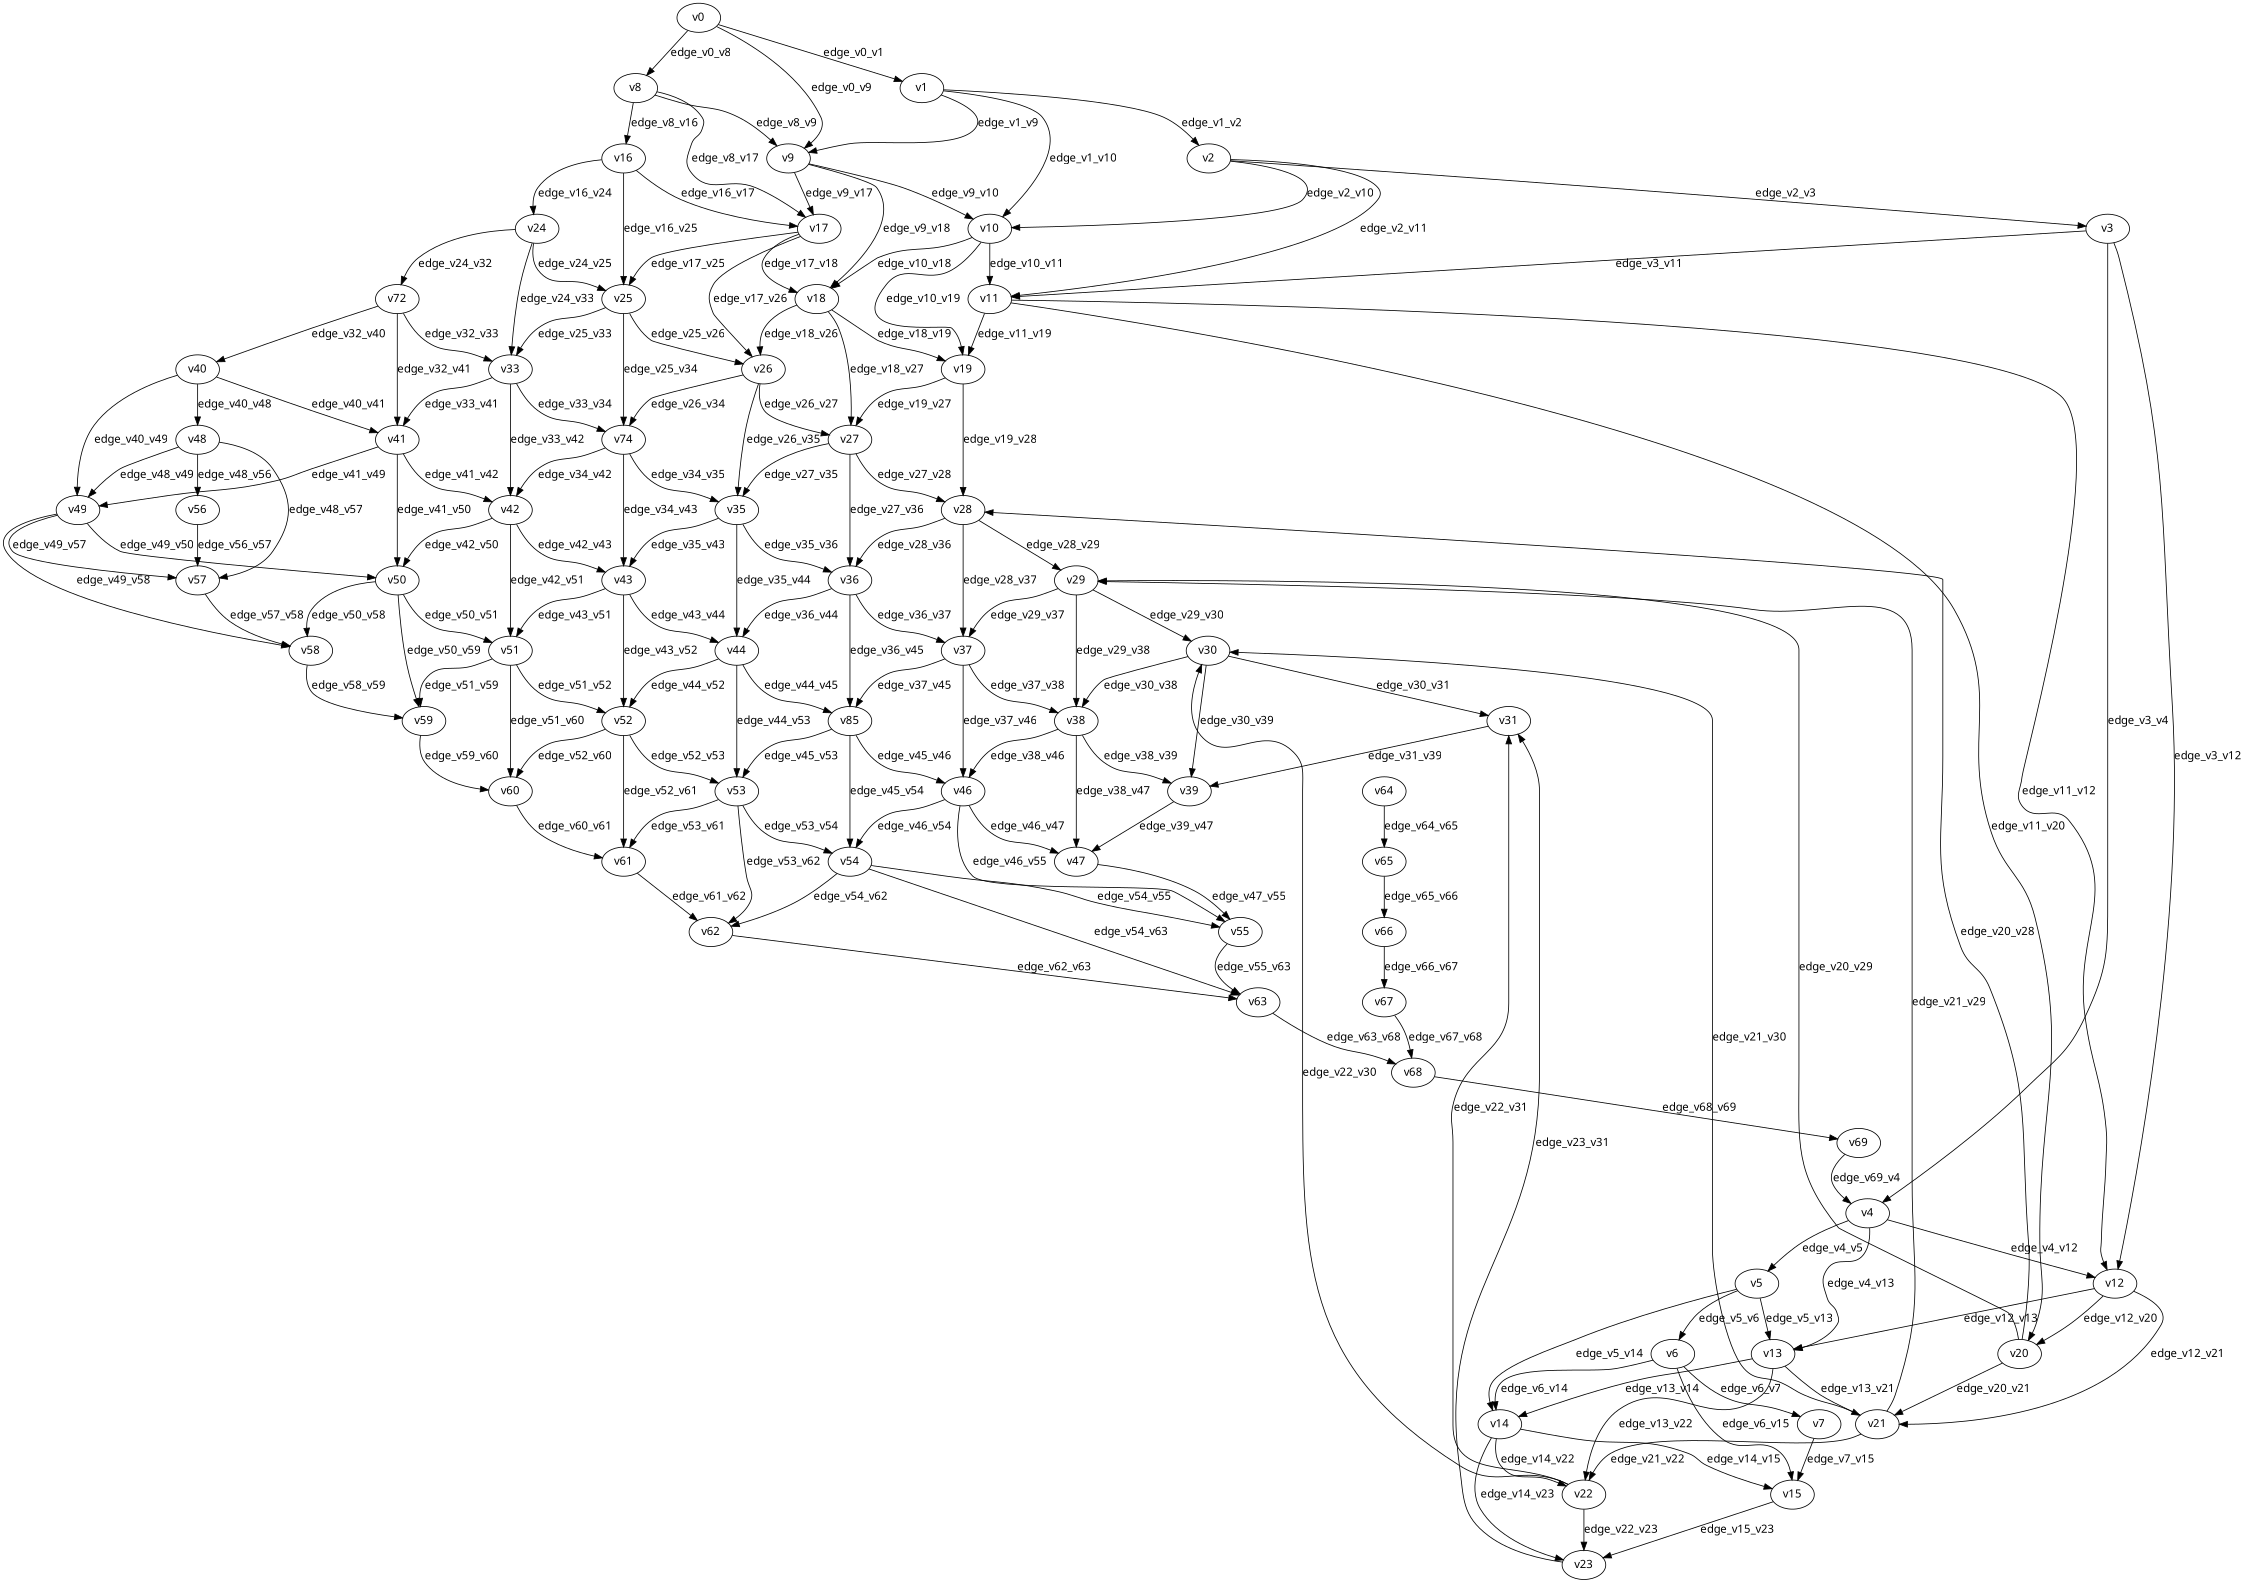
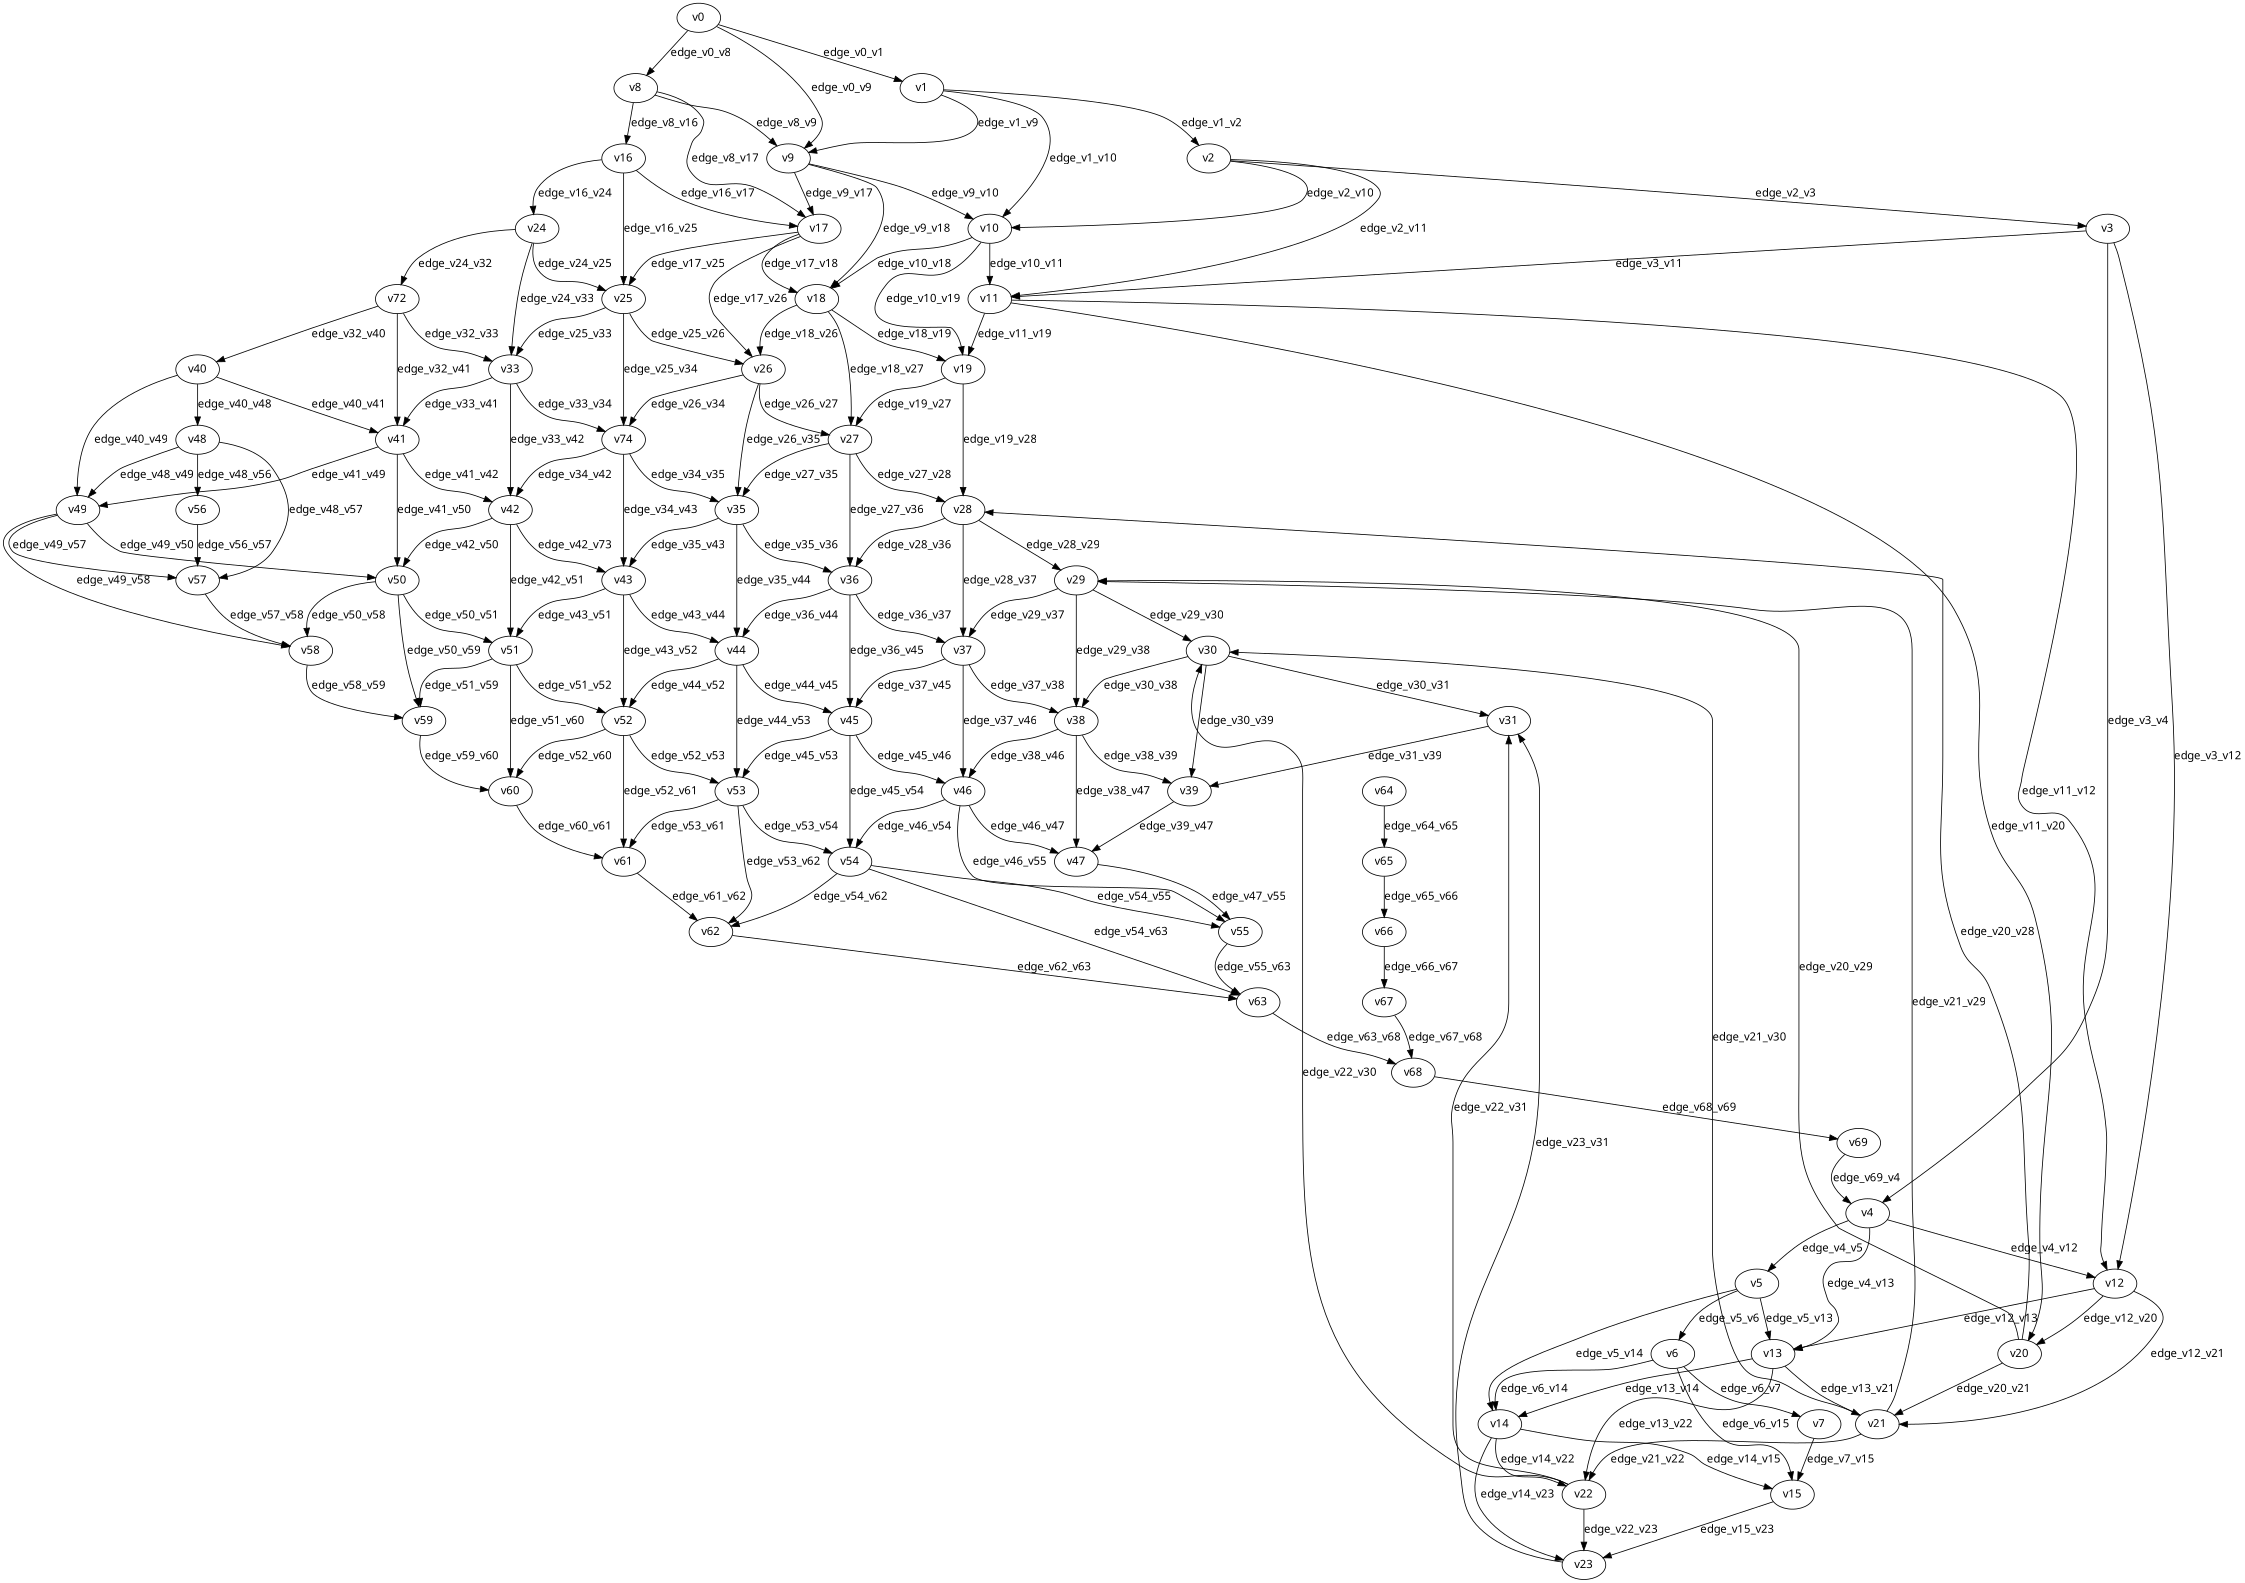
(575, 545) -> (575, 545)
(850, 721) -> (850, 721)
